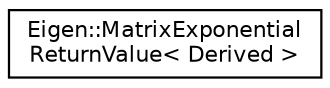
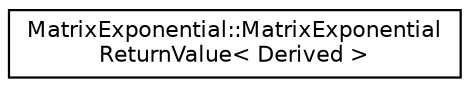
(165, 44) -> (235, 44)
